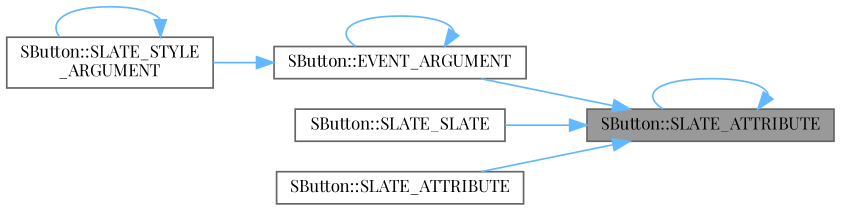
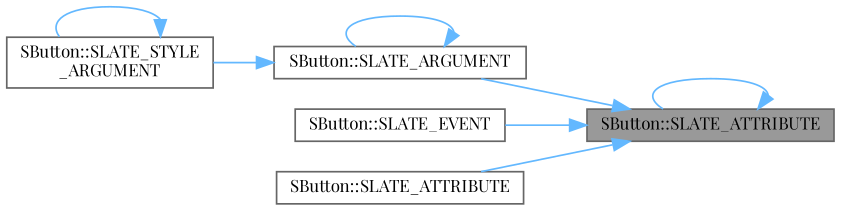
(400, 63) -> (400, 63)
(400, 125) -> (400, 125)
